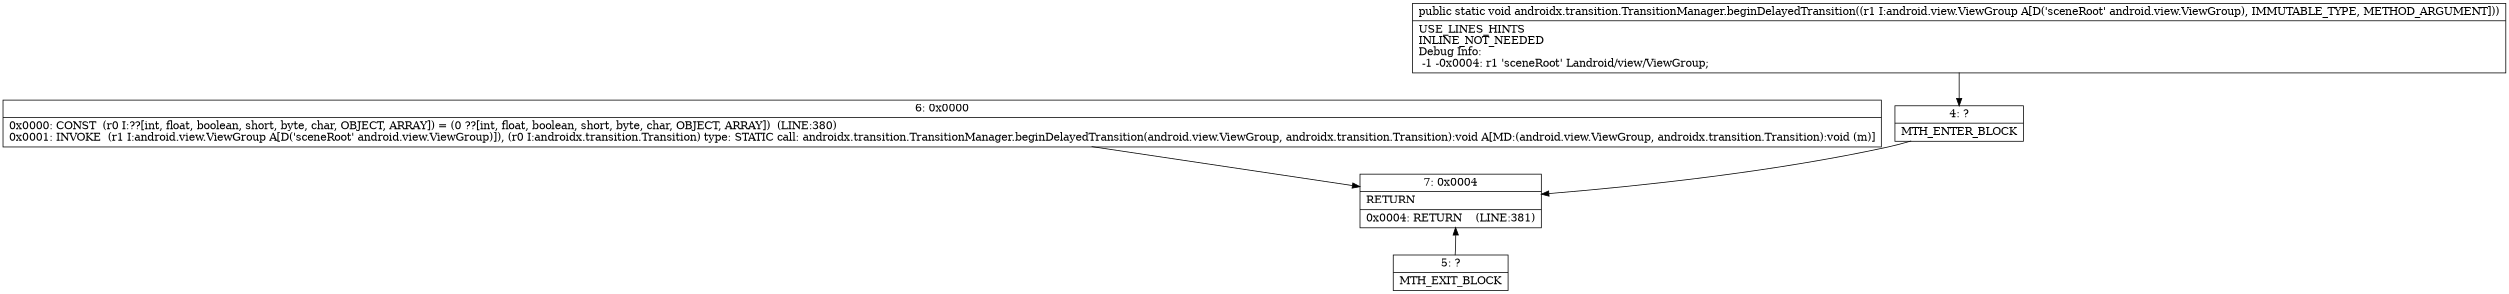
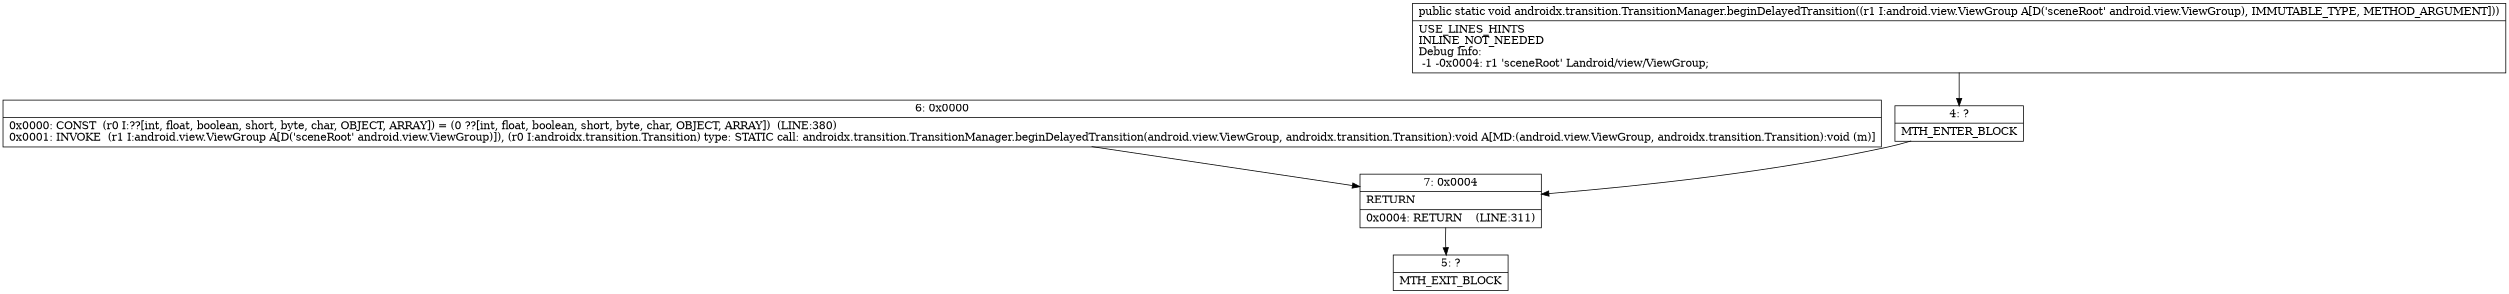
(1451, 218) -> (1451, 218)
(1456, 245) -> (1446, 238)
